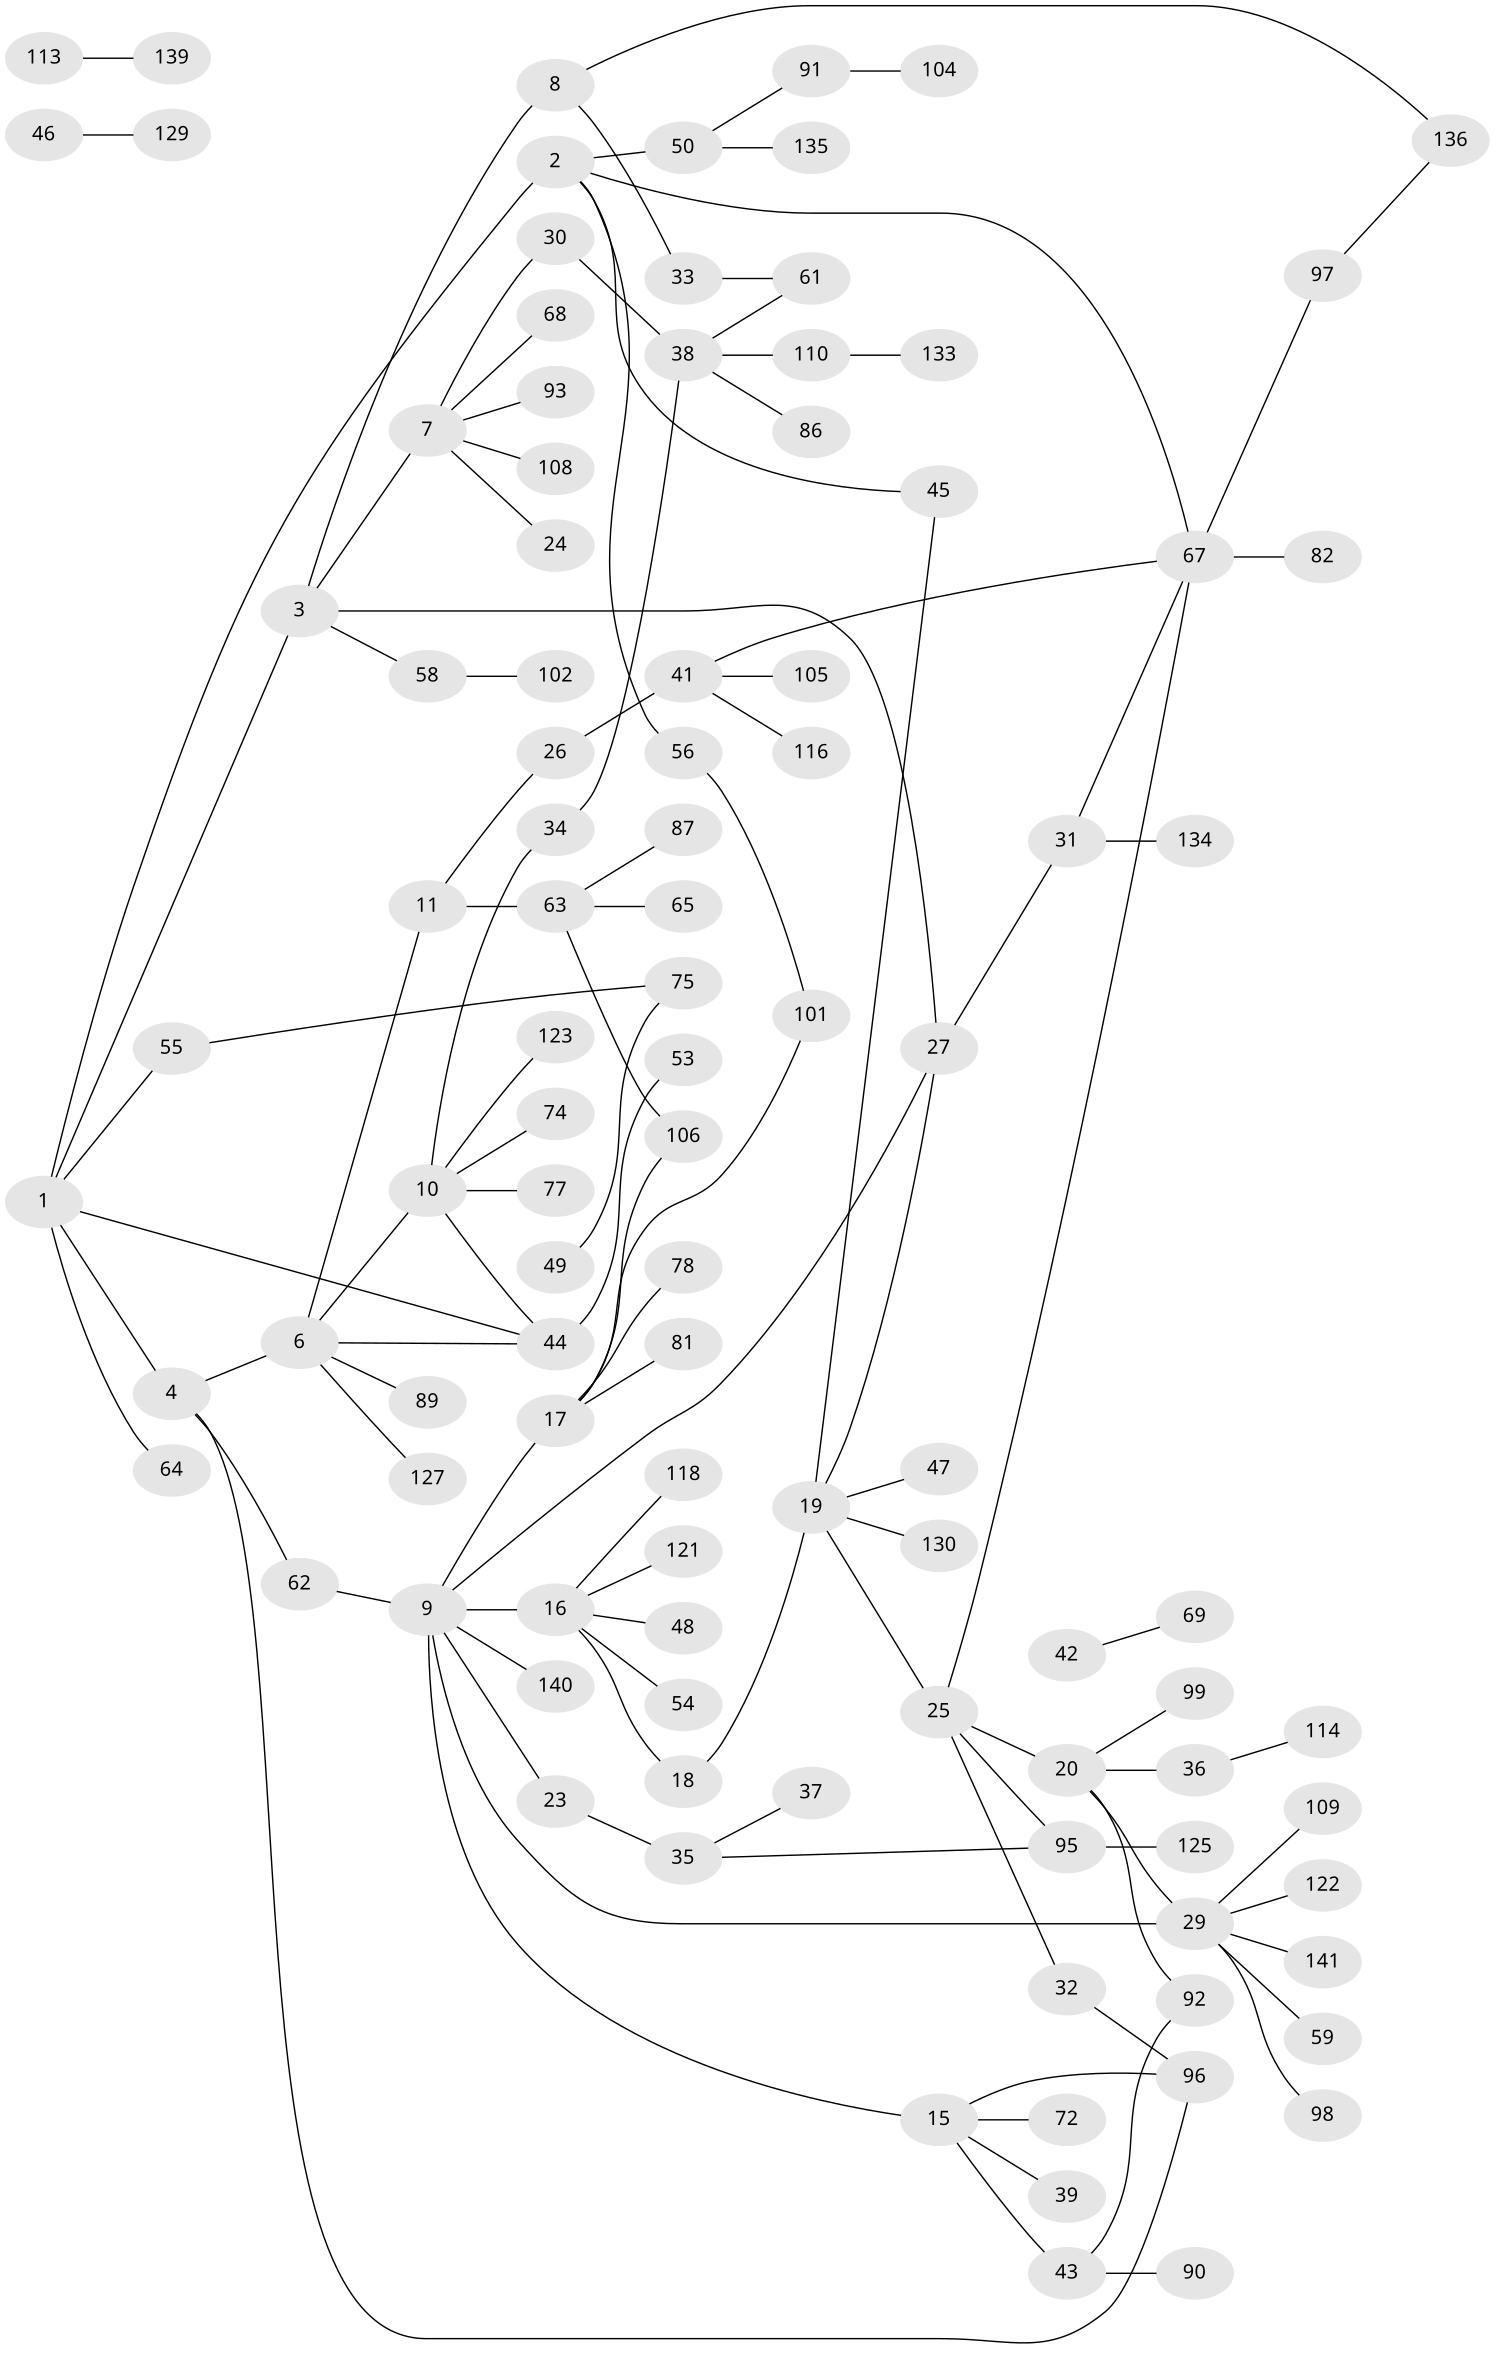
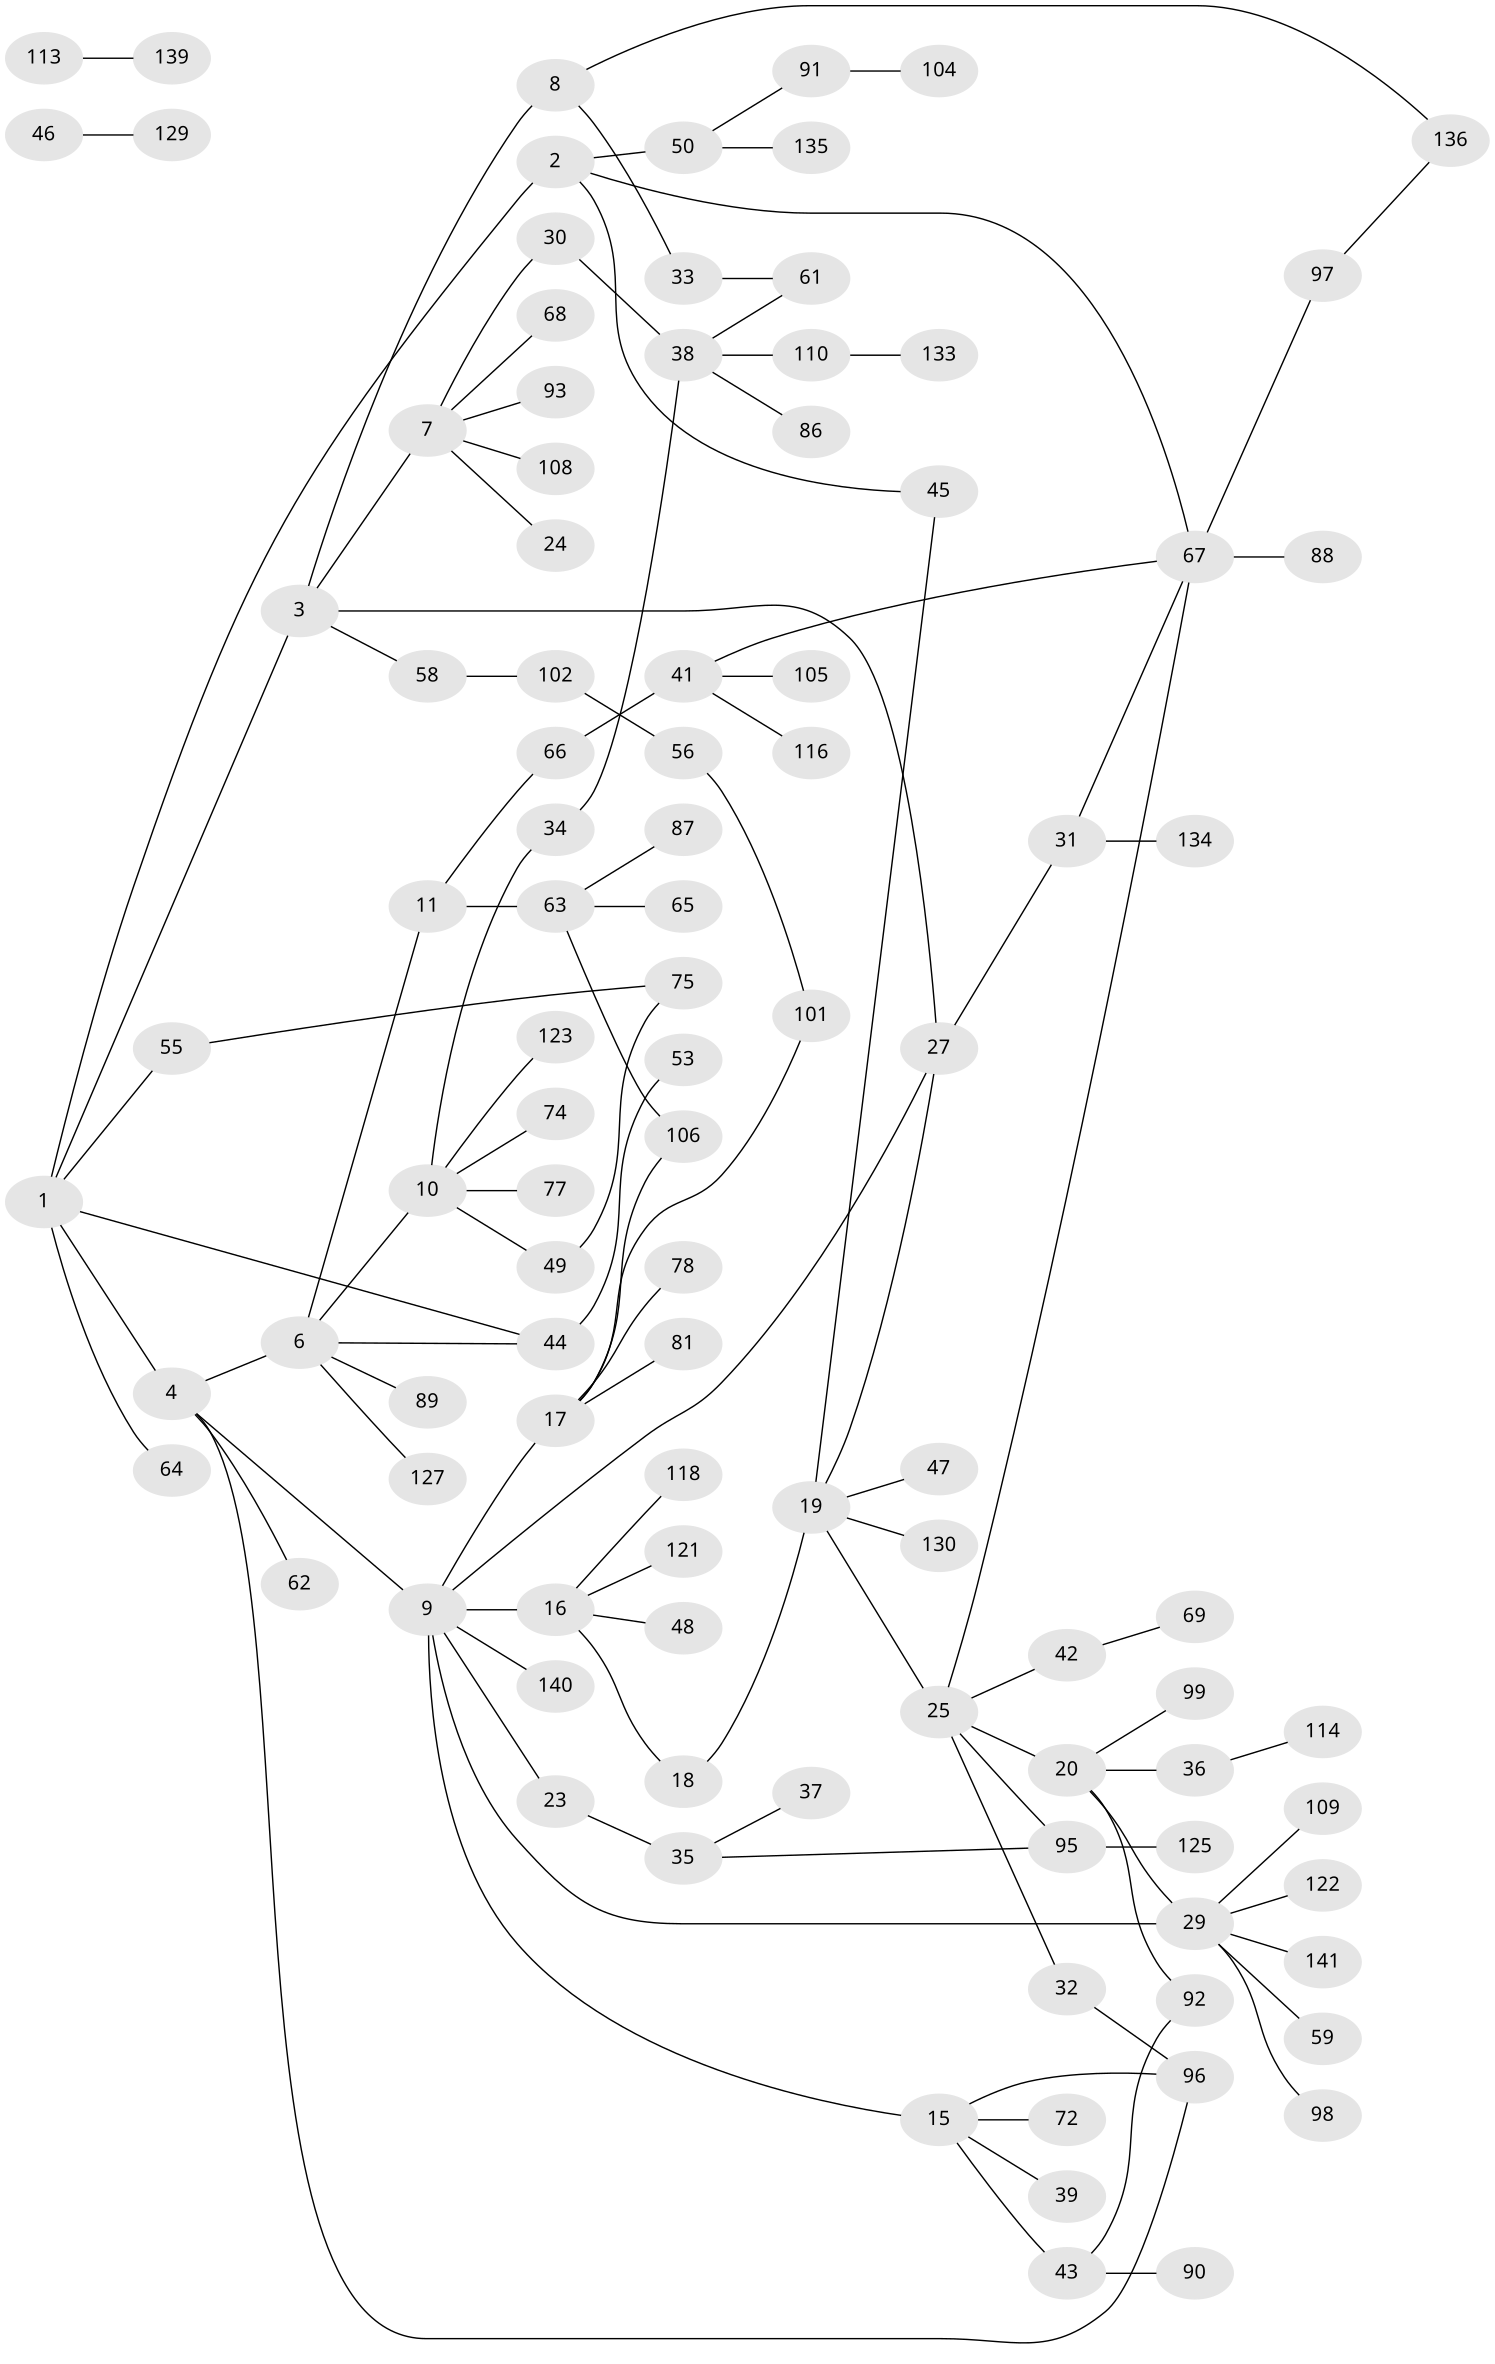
(619, 457) -> (611, 709)
(1323, 557) -> (1323, 557)
(556, 753) -> (556, 753)
(488, 1270) -> (492, 1229)
(364, 1597) -> (300, 1502)
none -> (1003, 1684)
(683, 1705) -> none
